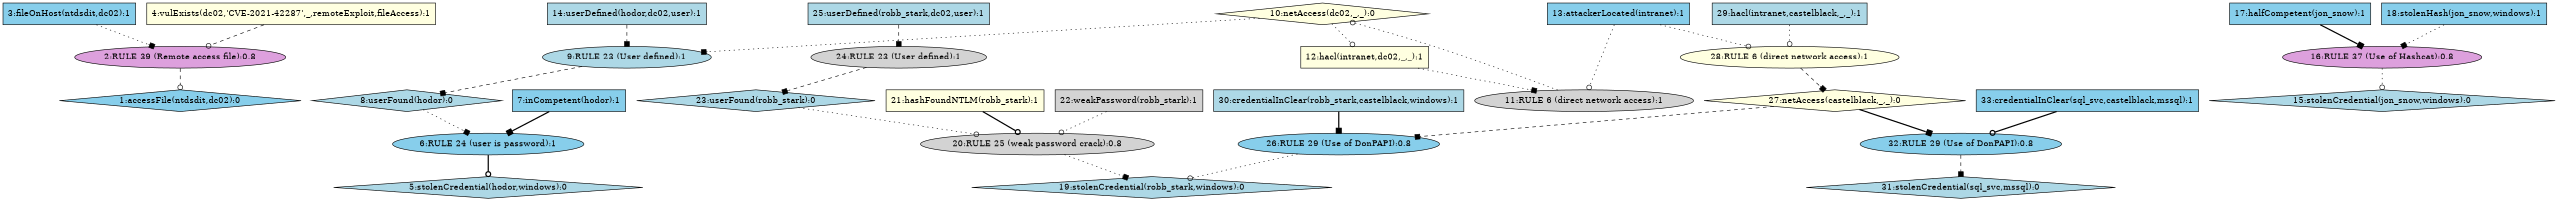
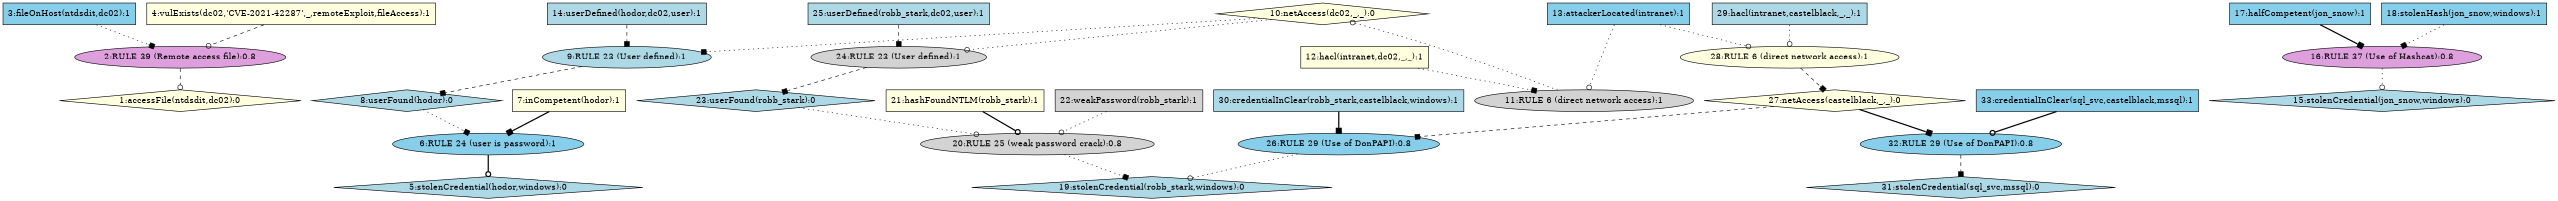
(1341, 33) -> (1121, 35)
(180, 101) -> (180, 101)
(569, 101) -> (569, 101)
